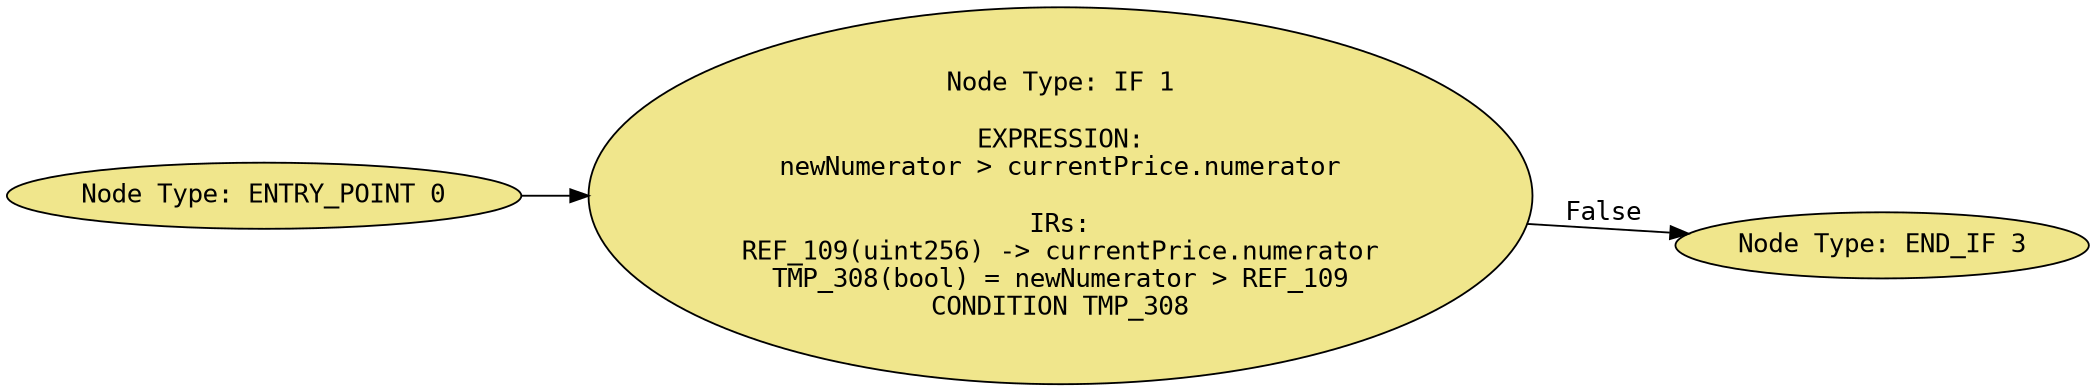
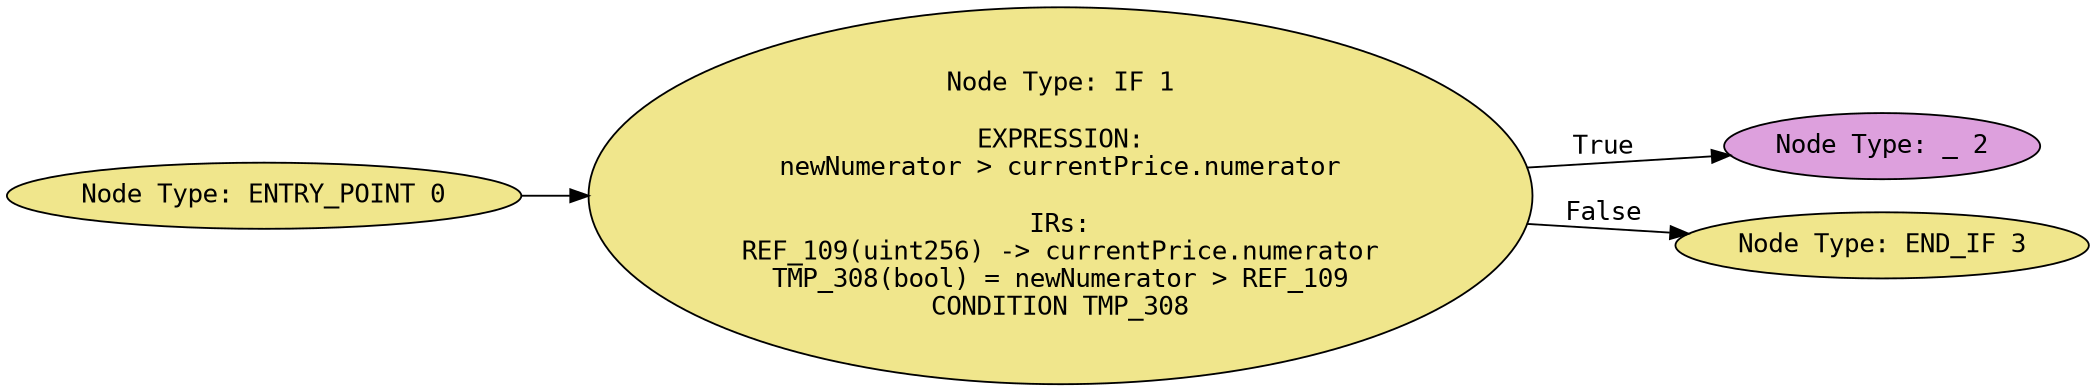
none -> (1882, 146)
